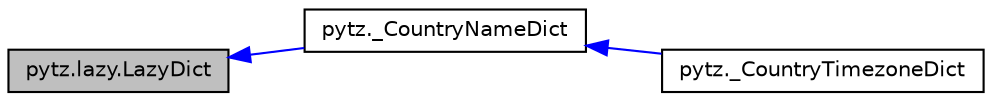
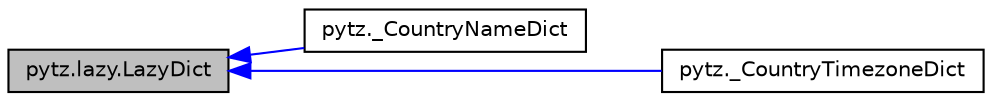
(635, 51) -> (456, 71)
